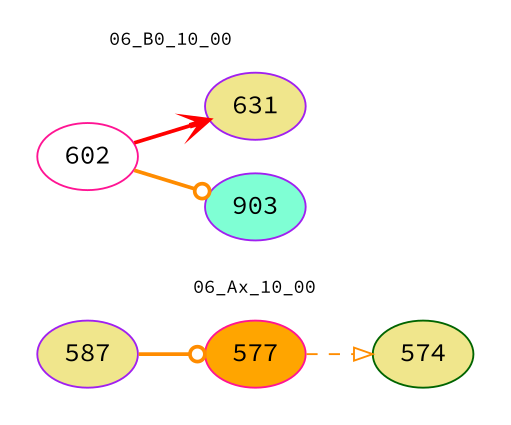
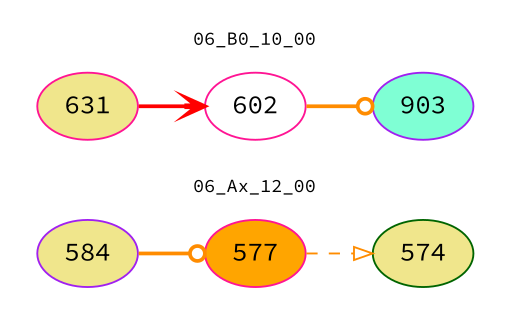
(255, 106) -> (88, 106)
(163, 134) -> (162, 106)
(255, 288) -> (255, 187)
(88, 354) -> (88, 253)
